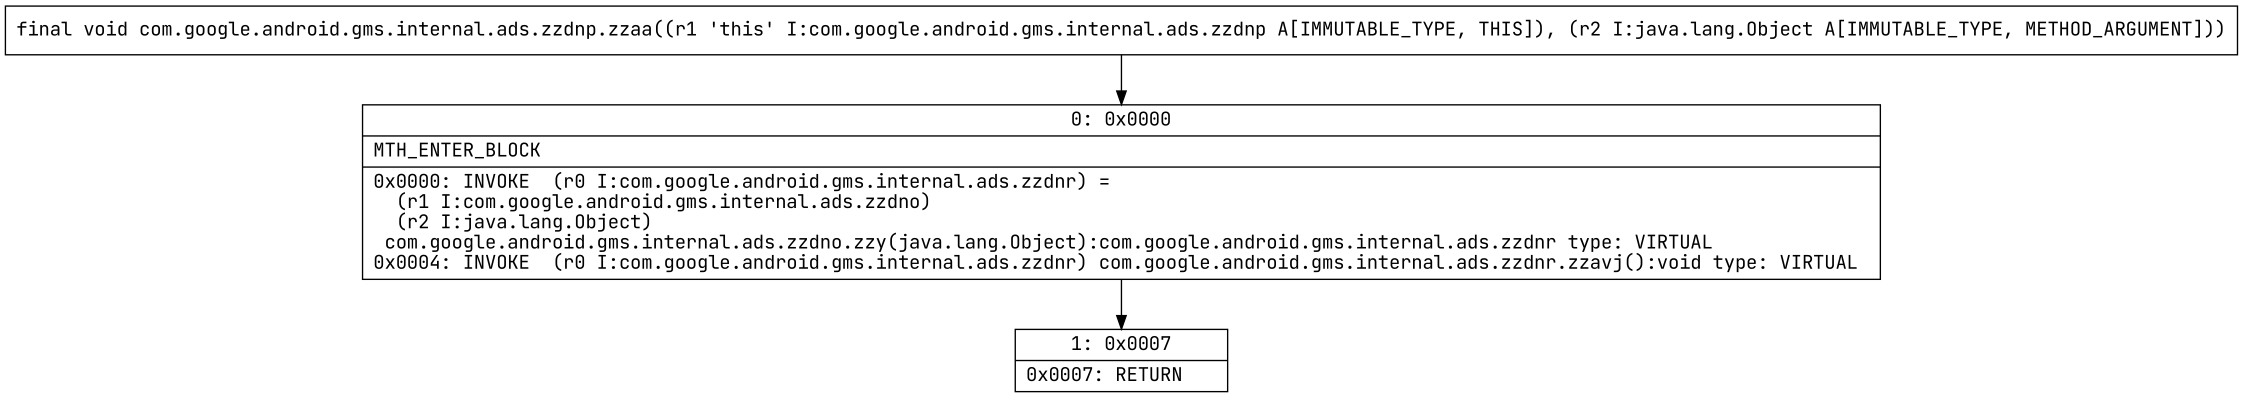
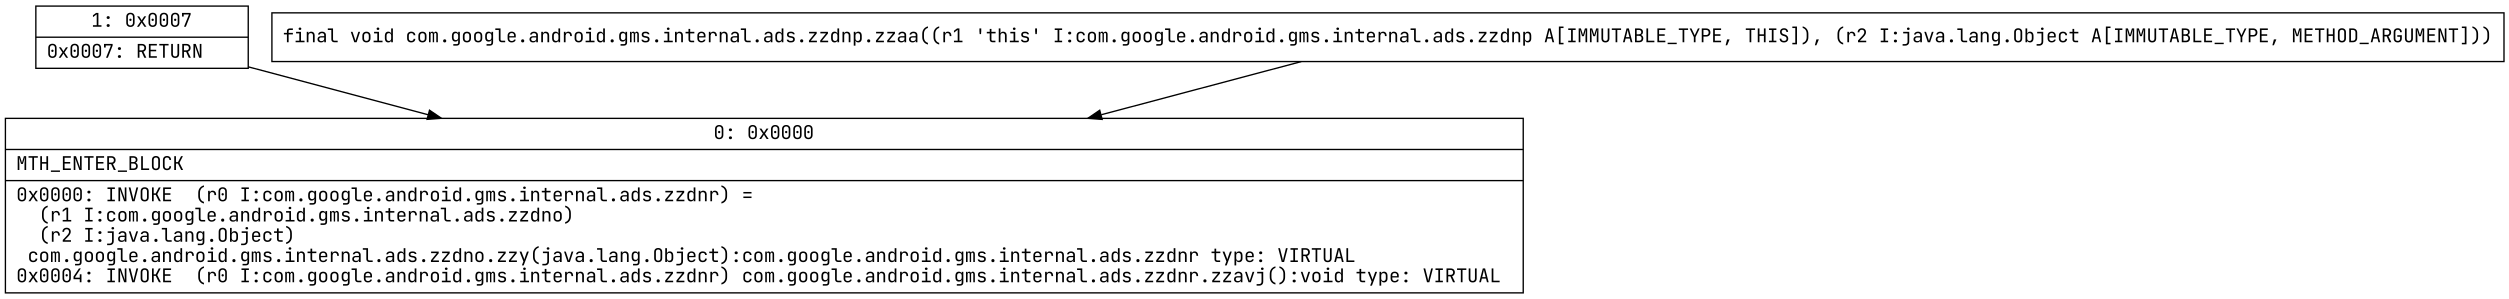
(1121, 298) -> (338, 91)
